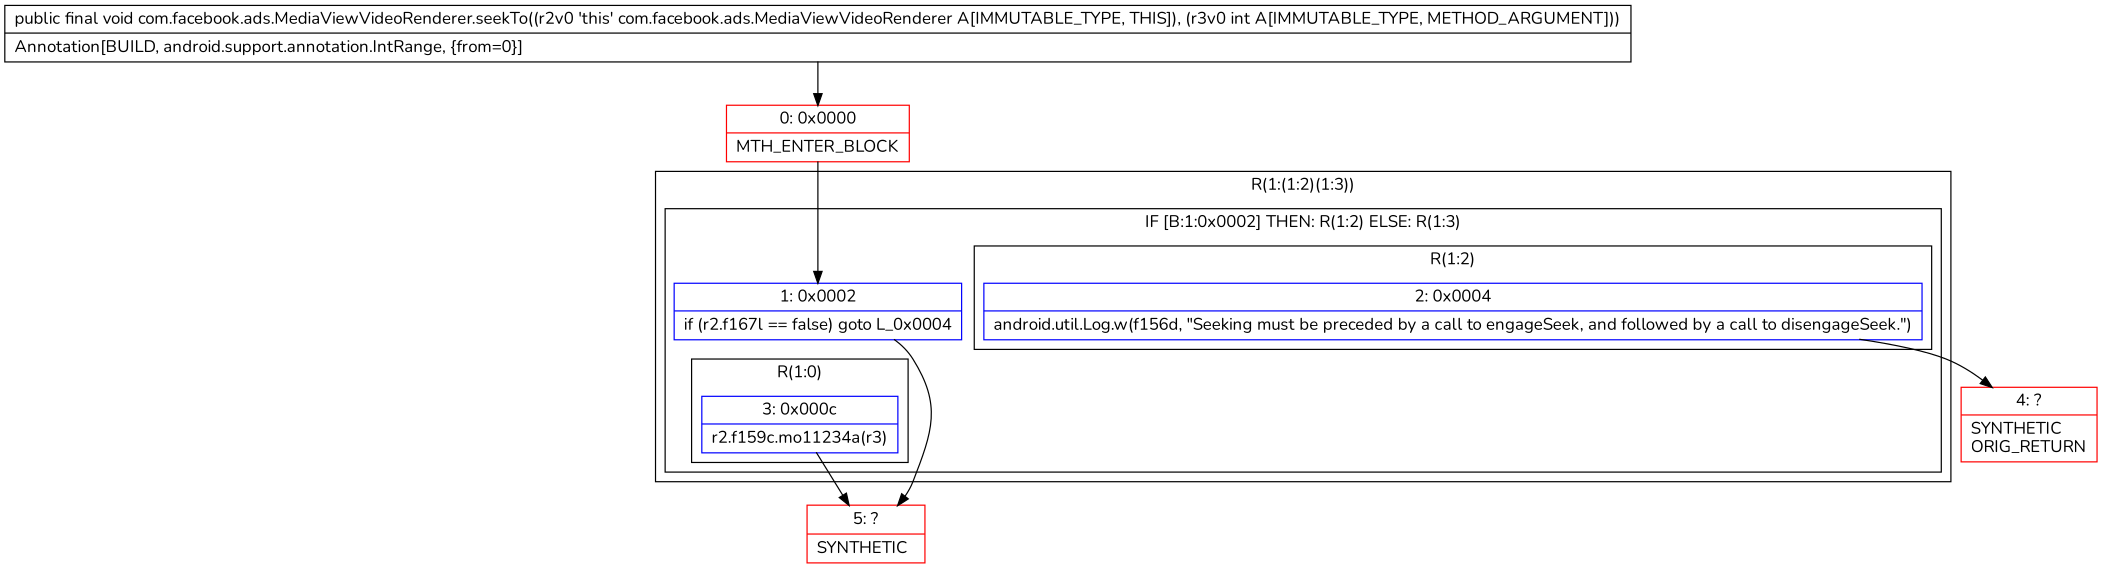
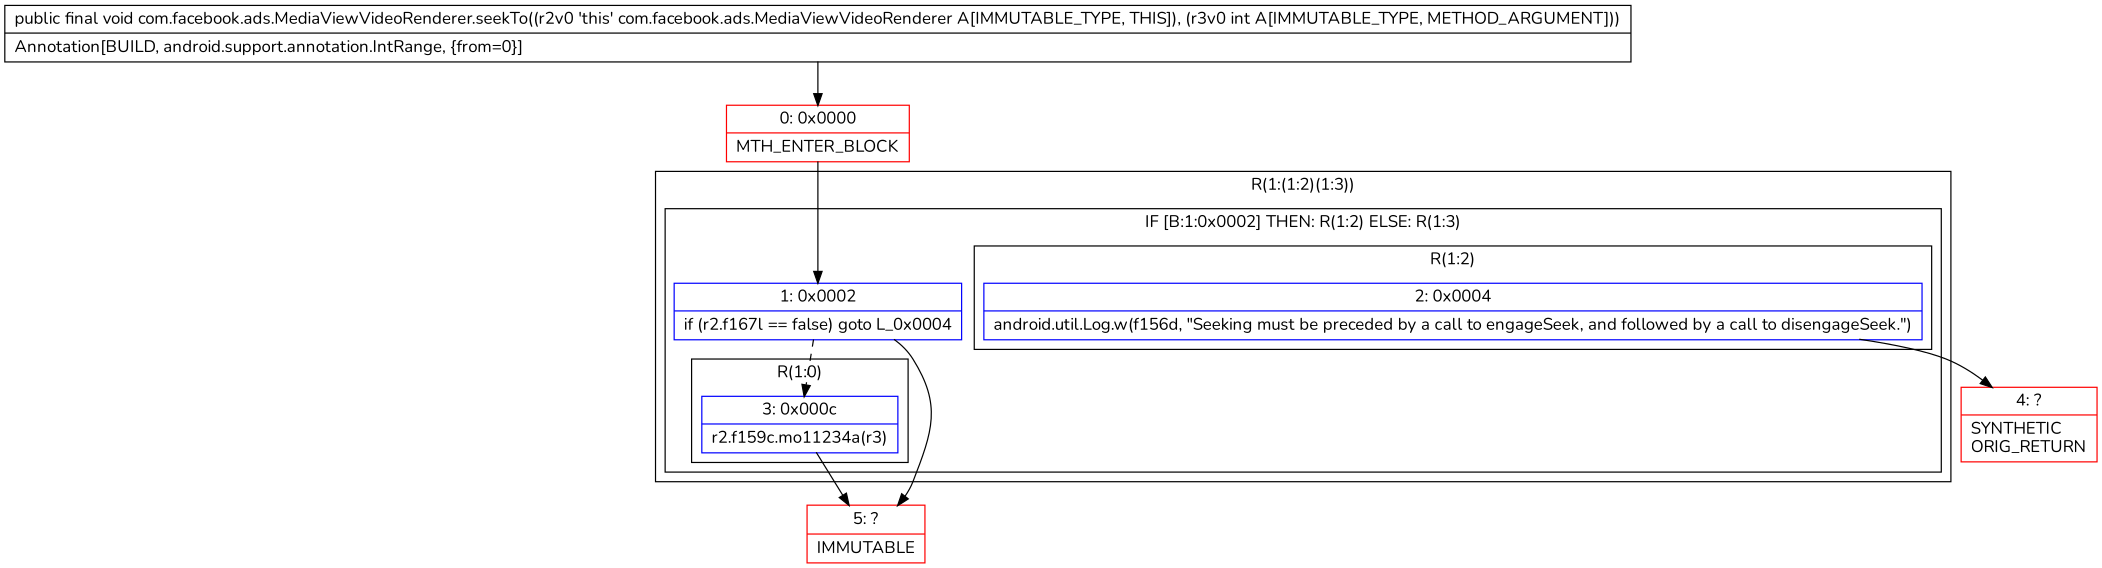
none -> (809, 367)
(862, 548) -> (866, 548)
